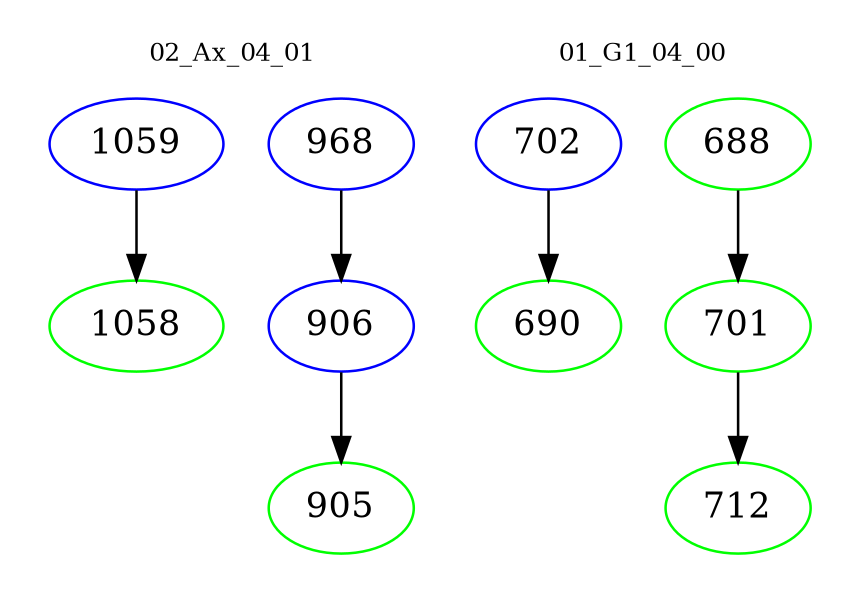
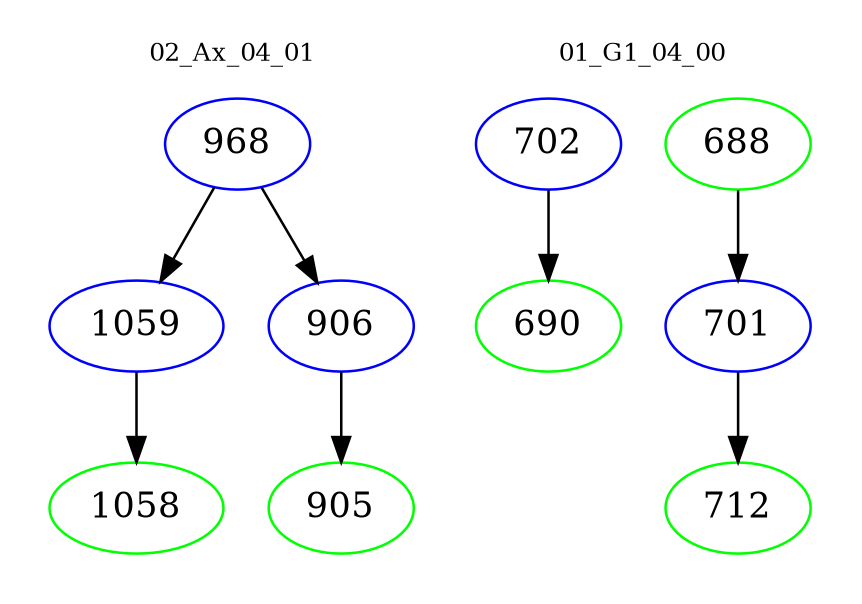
none -> (194, 223)
(738, 326) -> (738, 326)
